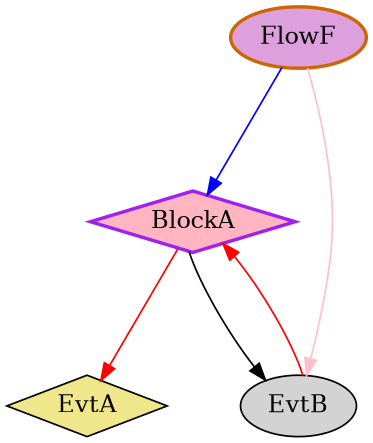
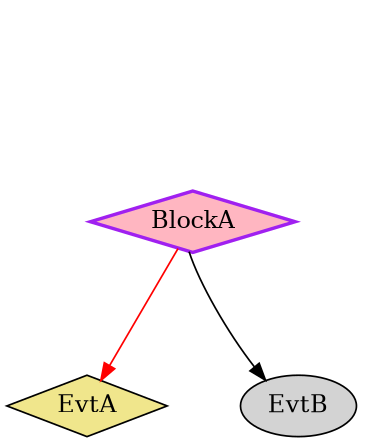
(298, 38) -> none
(273, 313) -> none
